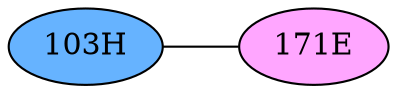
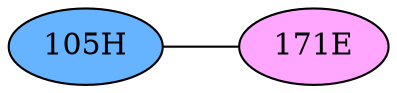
(86, 47) -> (86, 47)
